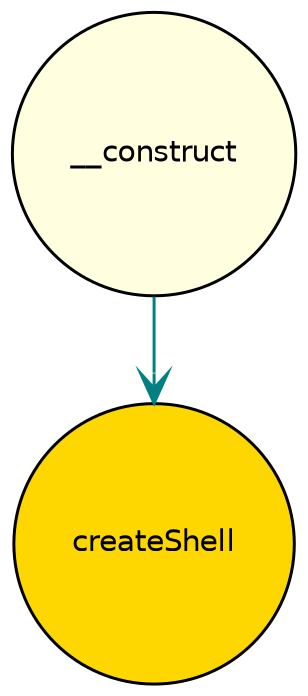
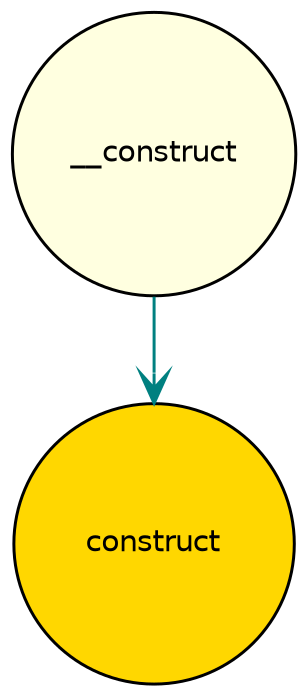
(154, 544) -> (154, 544)
